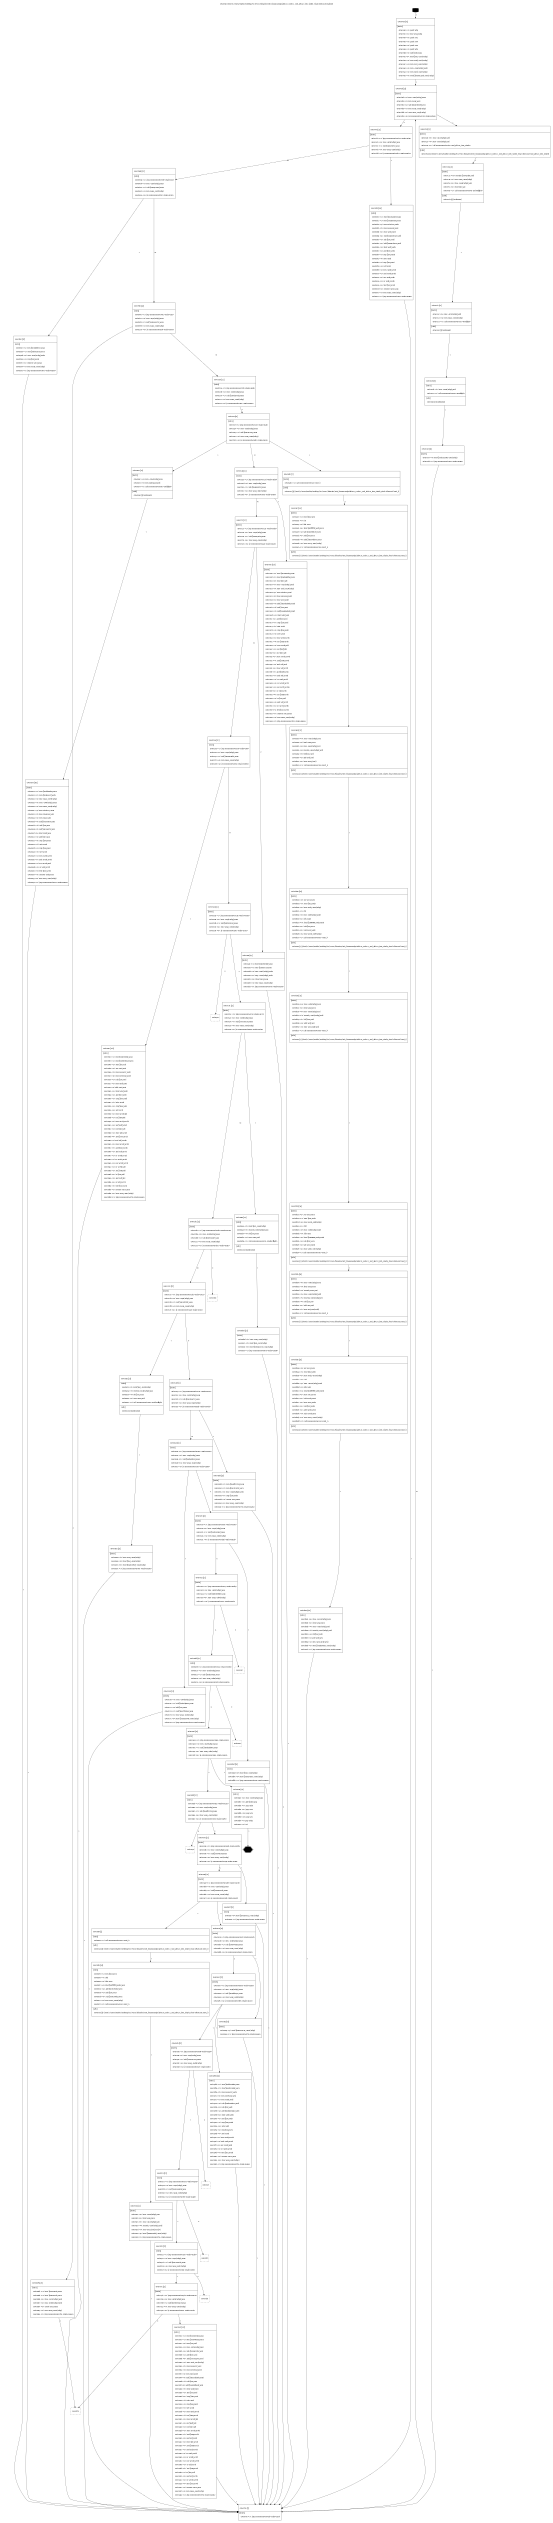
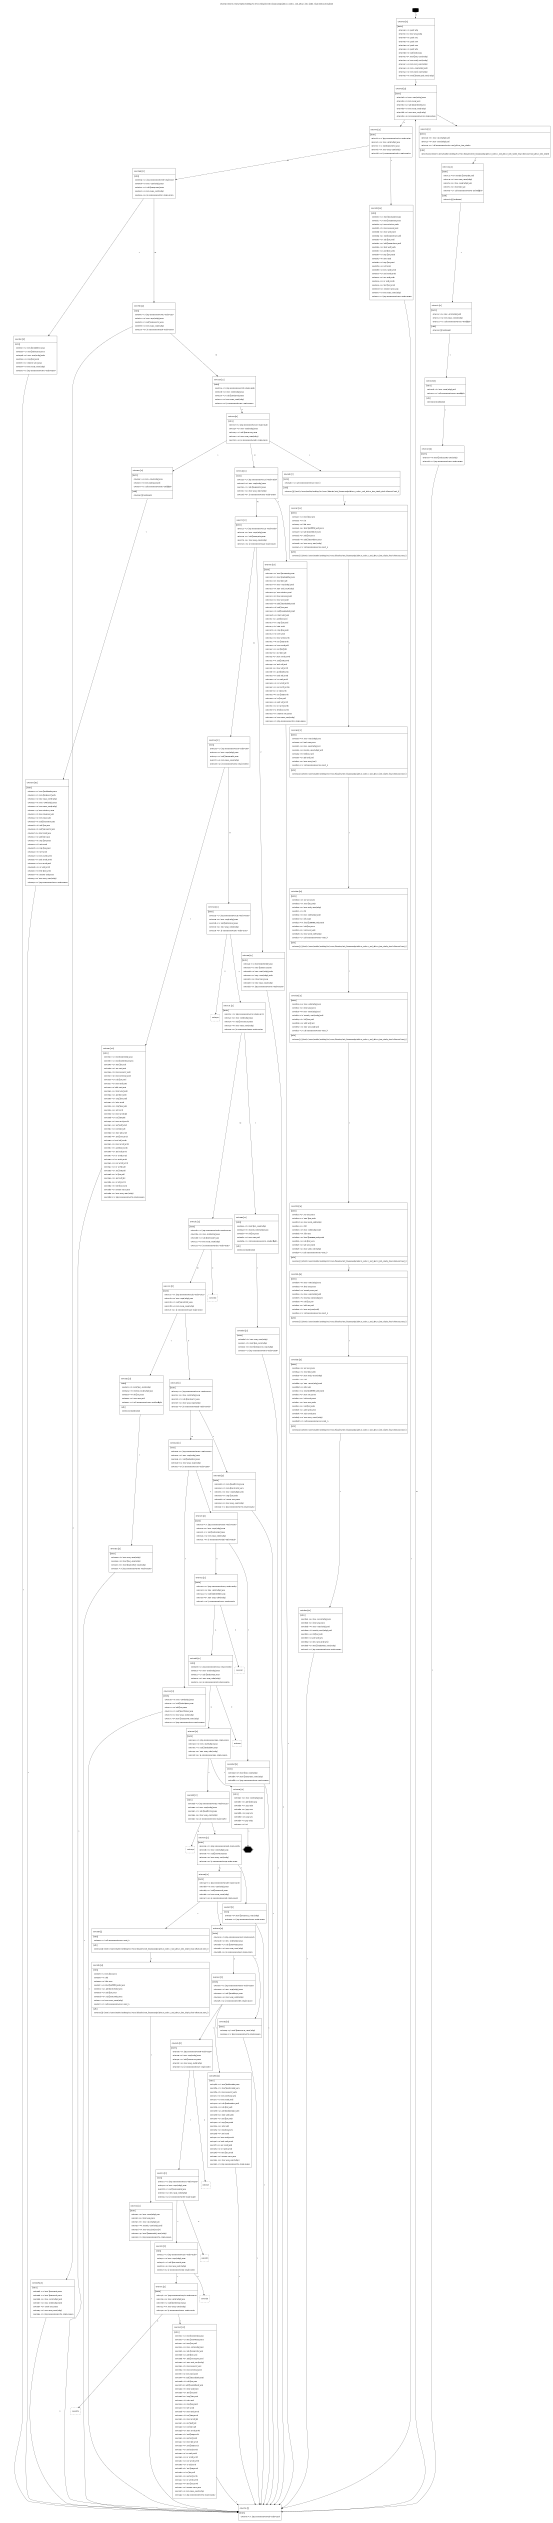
(68, 2364) -> (57, 2494)
